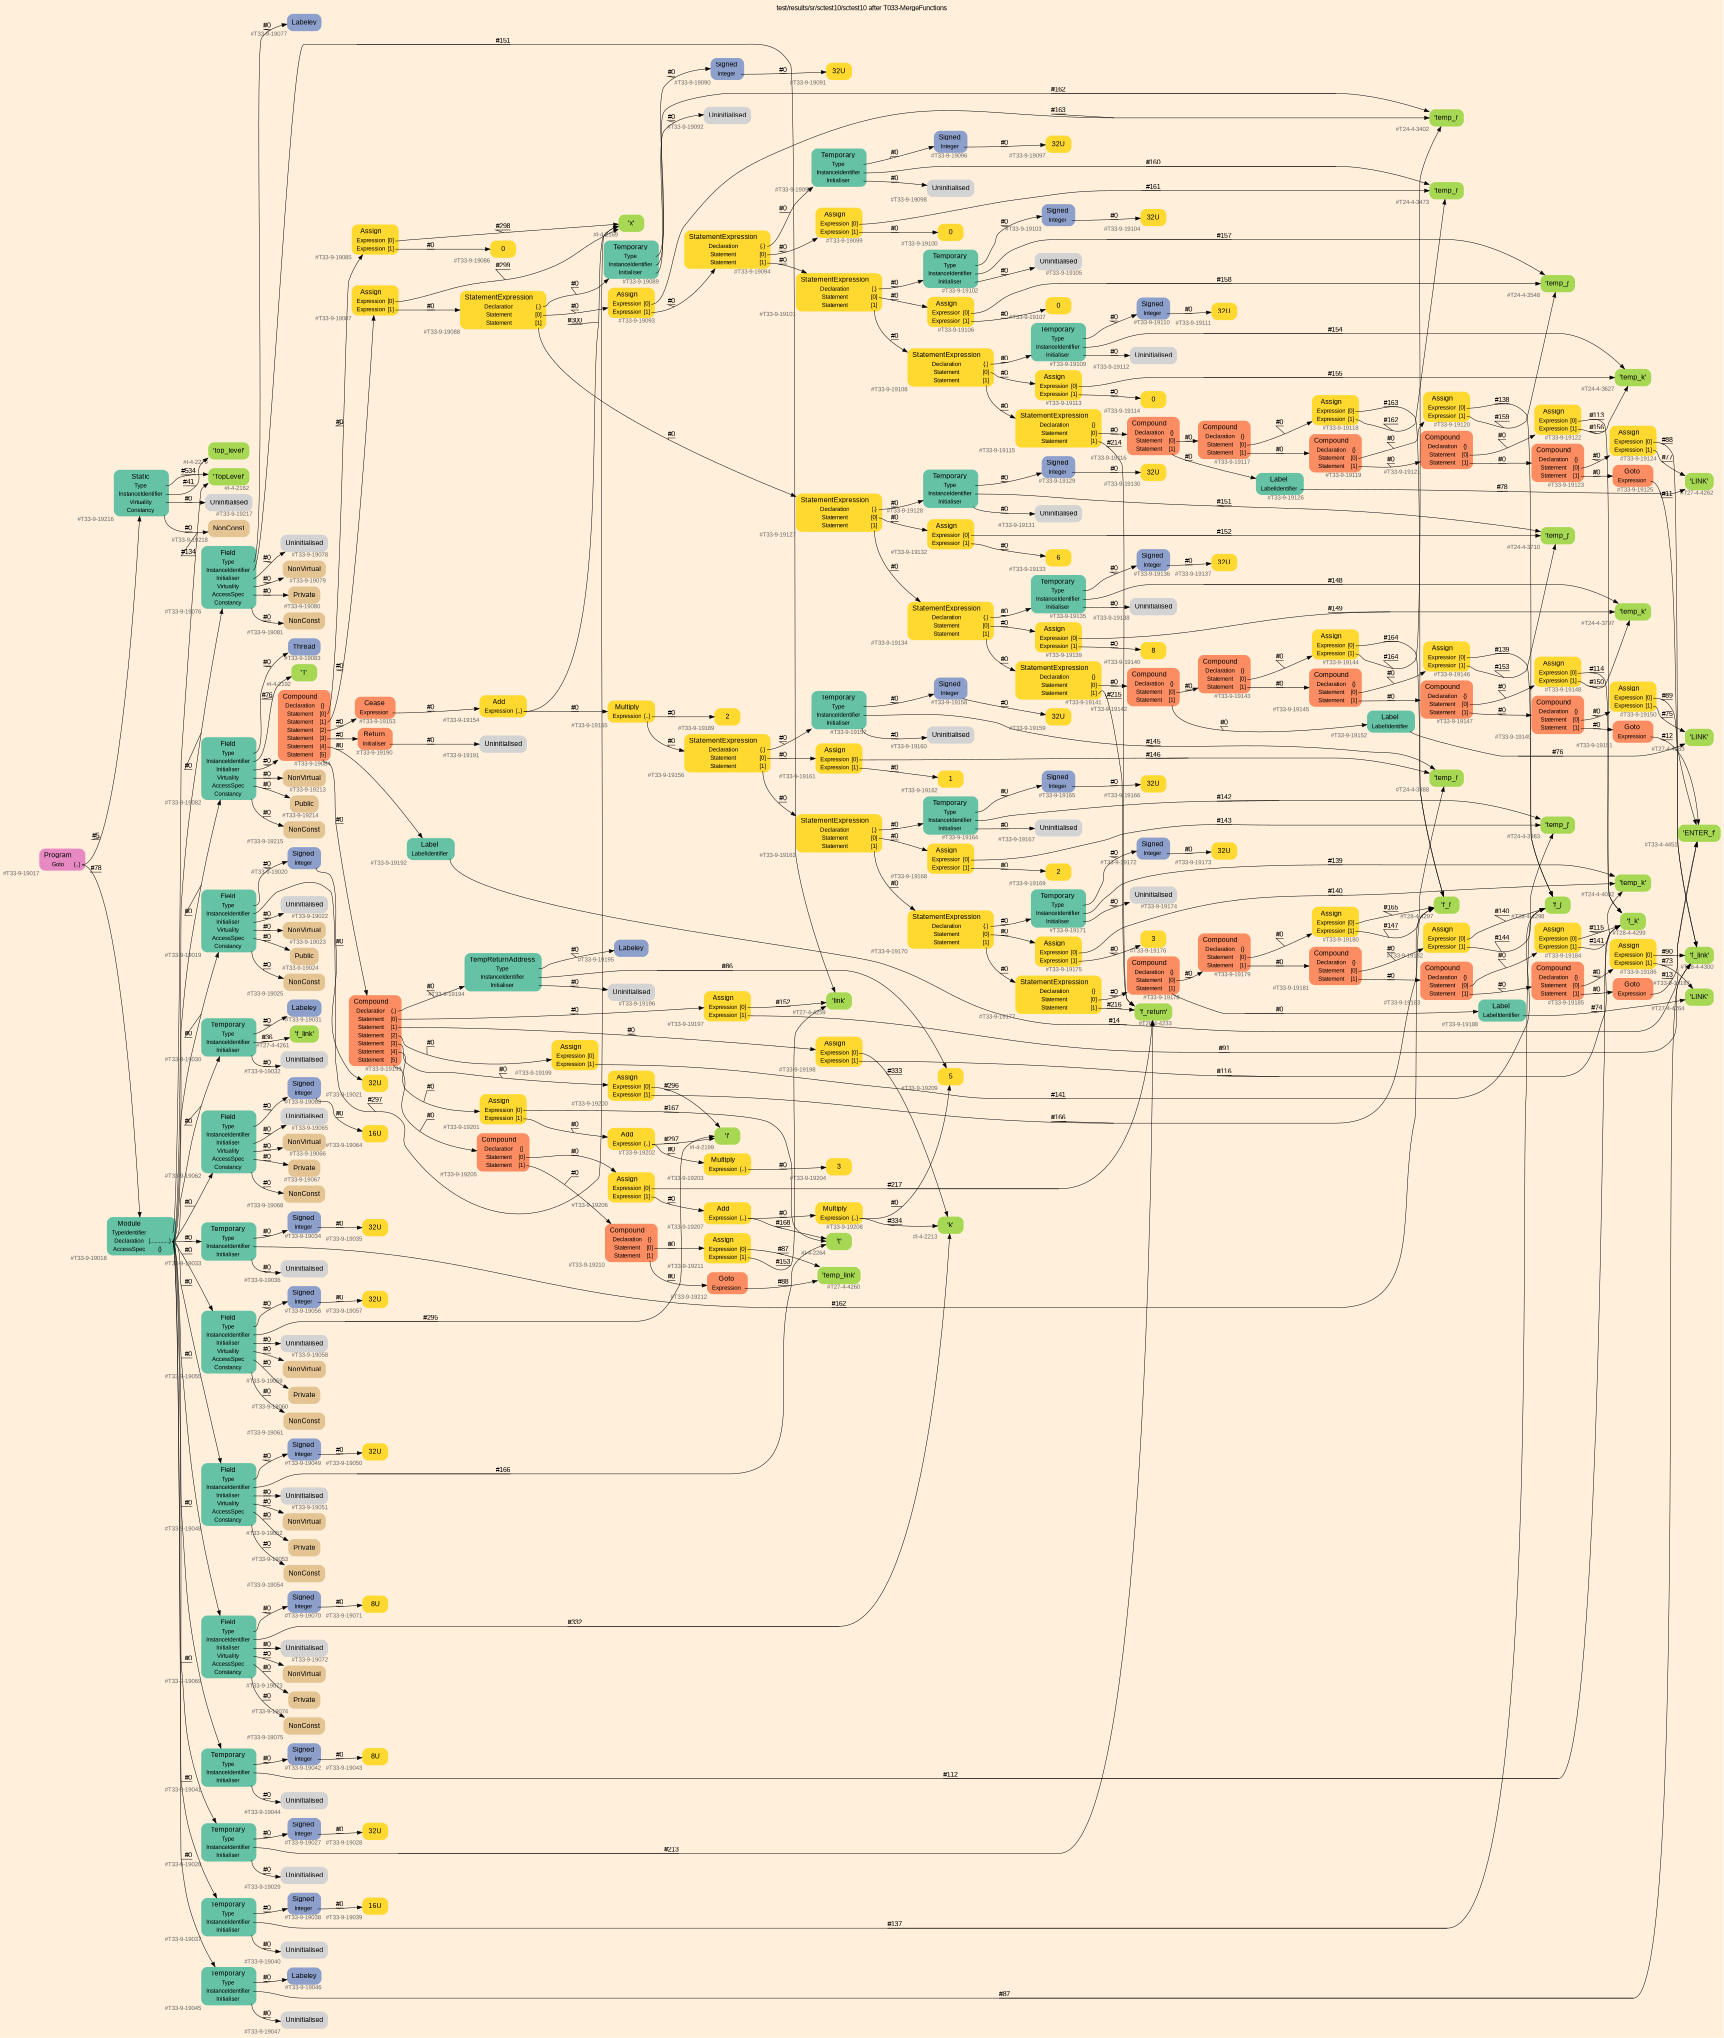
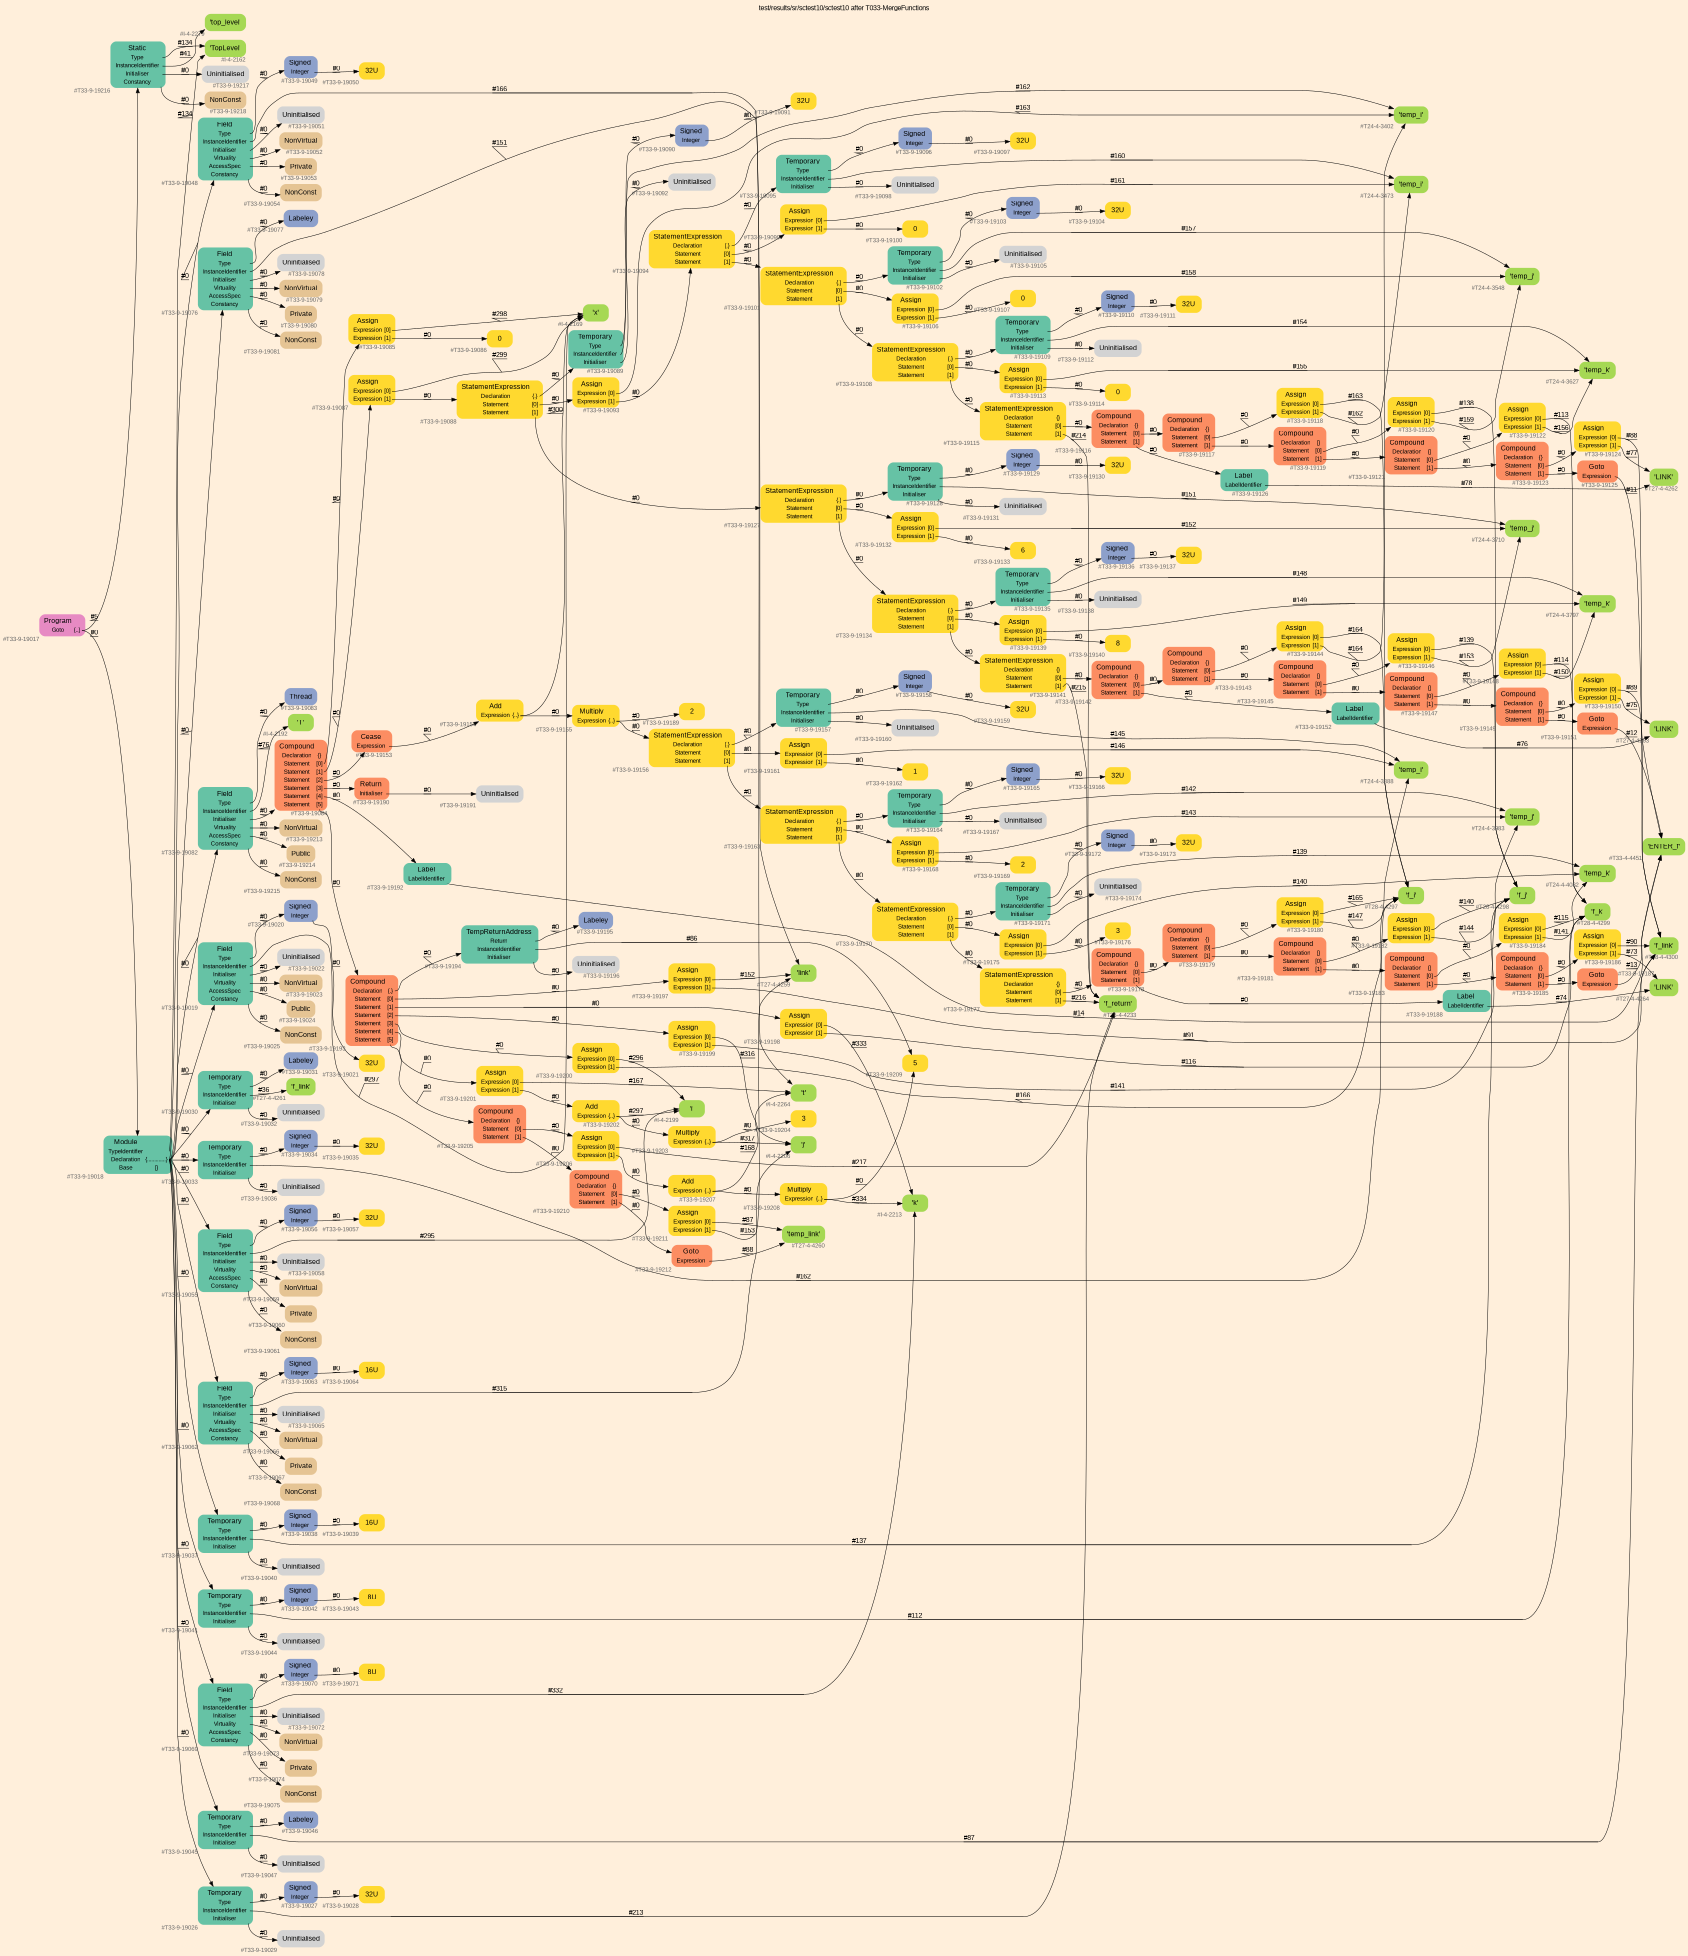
(189, 471) -> (185, 43)
(141, 502) -> (137, 74)
(96, 868) -> (94, 633)
(502, 969) -> (499, 941)
none -> (804, 1145)
(129, 1249) -> (126, 1168)
